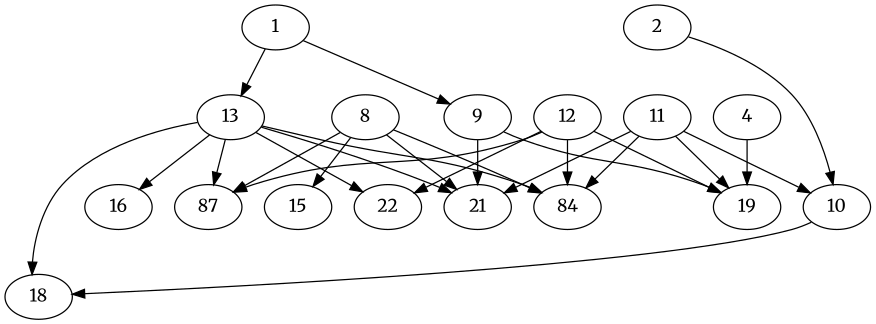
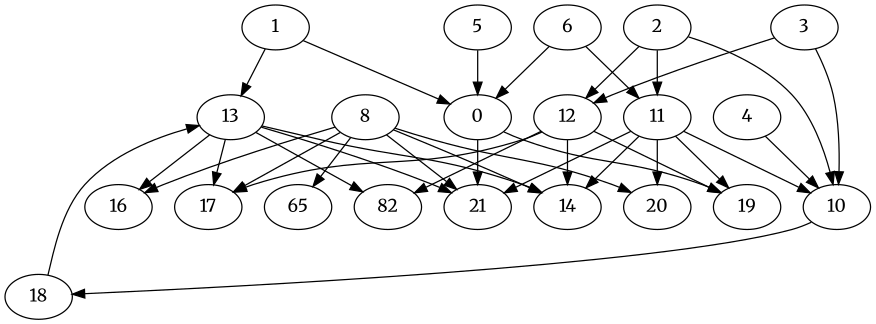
none -> (478, 27)
none -> (567, 27)
none -> (804, 27)
none -> (657, 66)
none -> (618, 67)
(478, 117) -> (478, 117)
(747, 154) -> (787, 158)
none -> (245, 155)
(88, 163) -> (92, 178)
(208, 207) -> (208, 207)
(298, 207) -> (298, 207)
(388, 207) -> (388, 207)
(567, 207) -> (567, 207)
none -> (657, 207)
